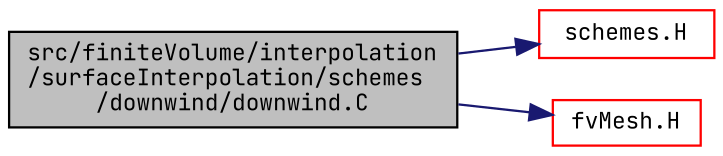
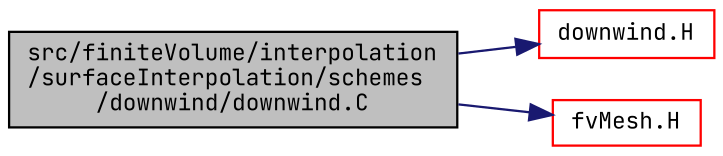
(627, 34) -> (627, 34)
